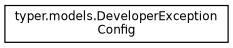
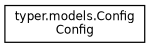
(117, 24) -> (75, 24)
